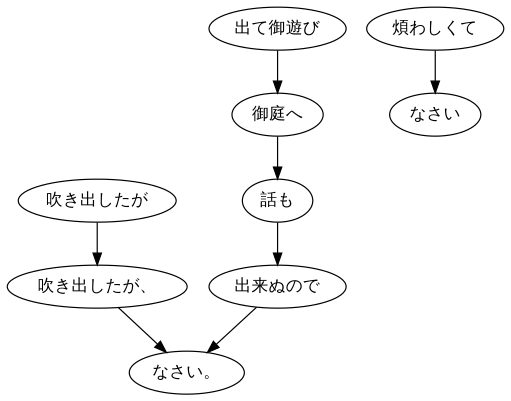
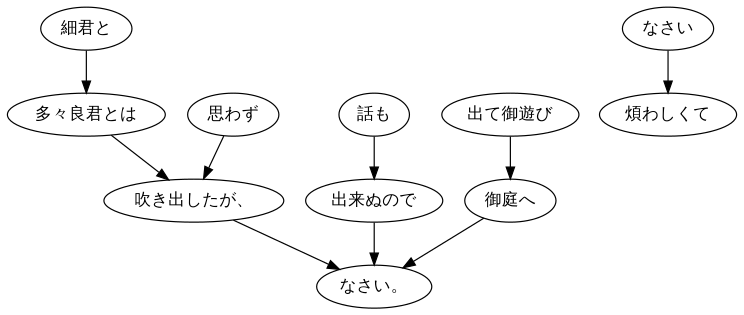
none -> (86, 29)
(435, 66) -> (668, 66)
none -> (233, 115)
(278, 152) -> (449, 240)
(97, 201) -> (86, 115)
